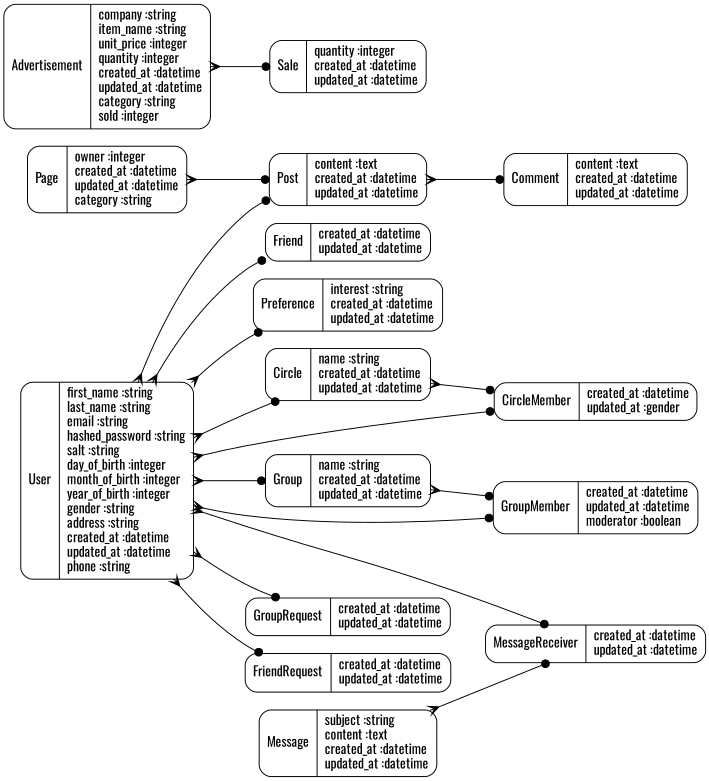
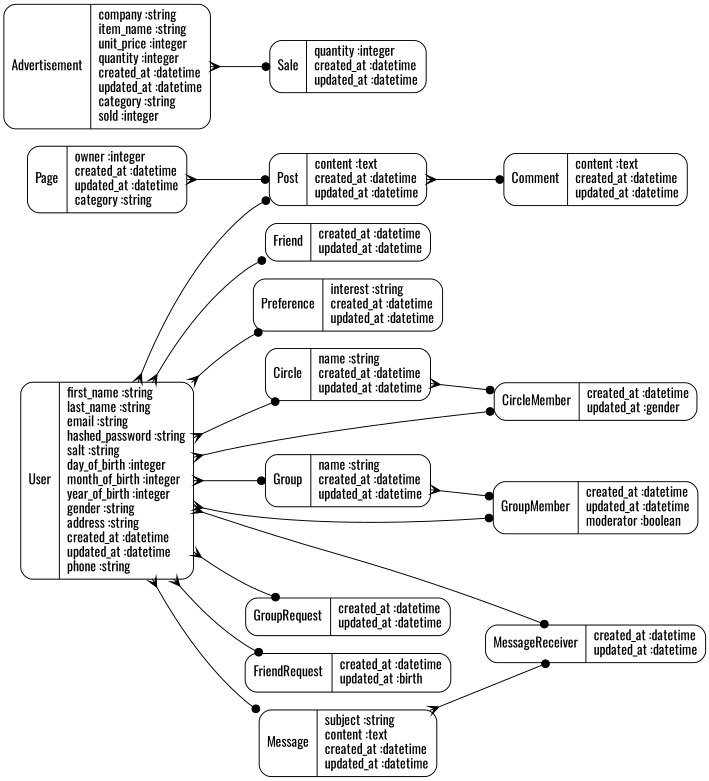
none -> (199, 652)
(391, 680) -> (381, 680)
